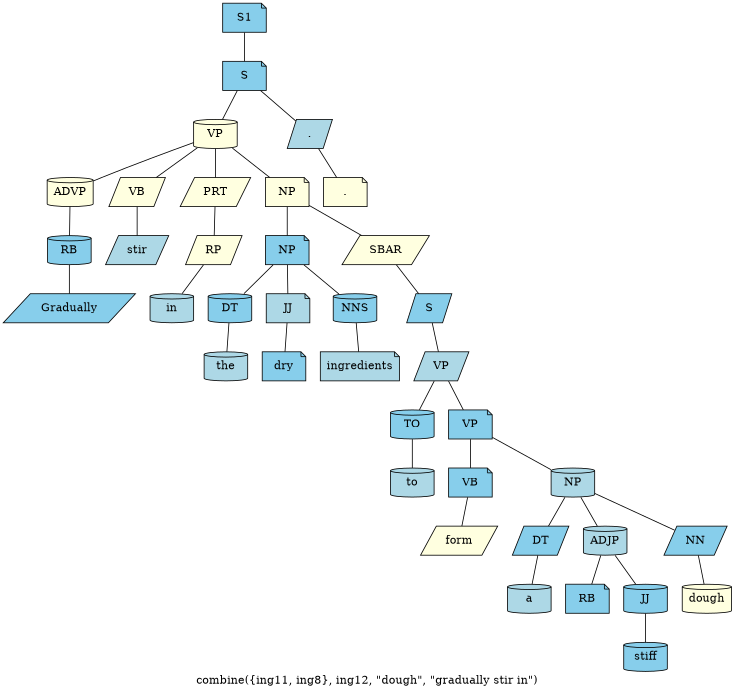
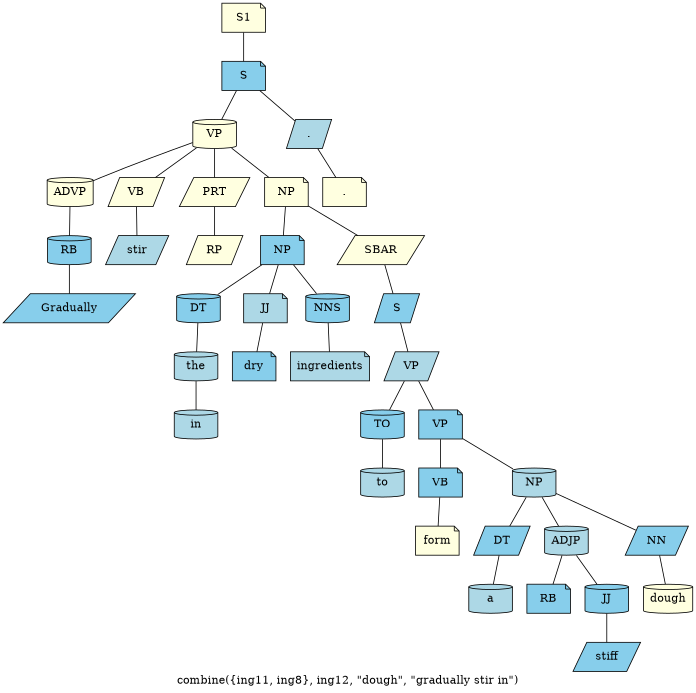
(244, 18) -> (244, 18)
(193, 279) -> (196, 395)
(459, 541) -> (437, 541)
(646, 657) -> (607, 657)
